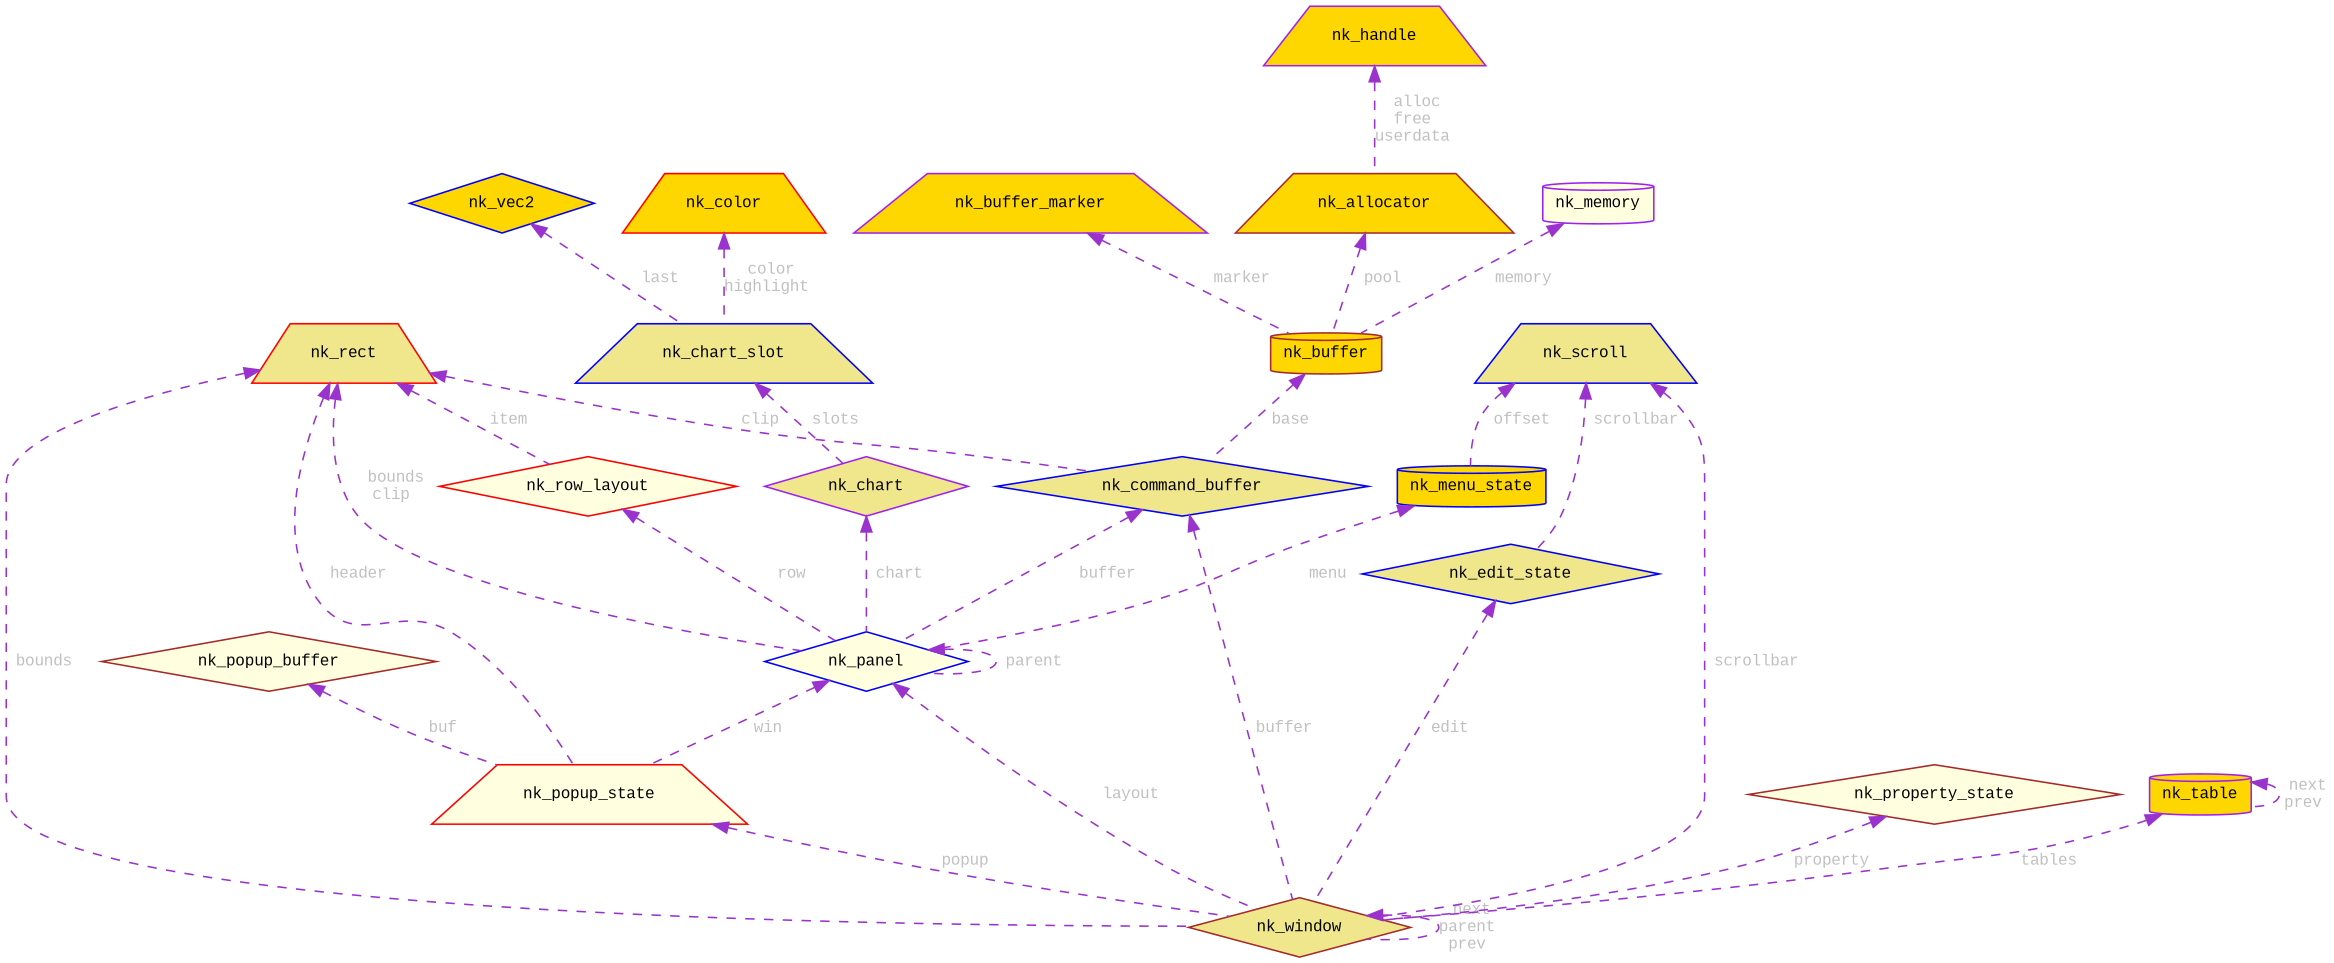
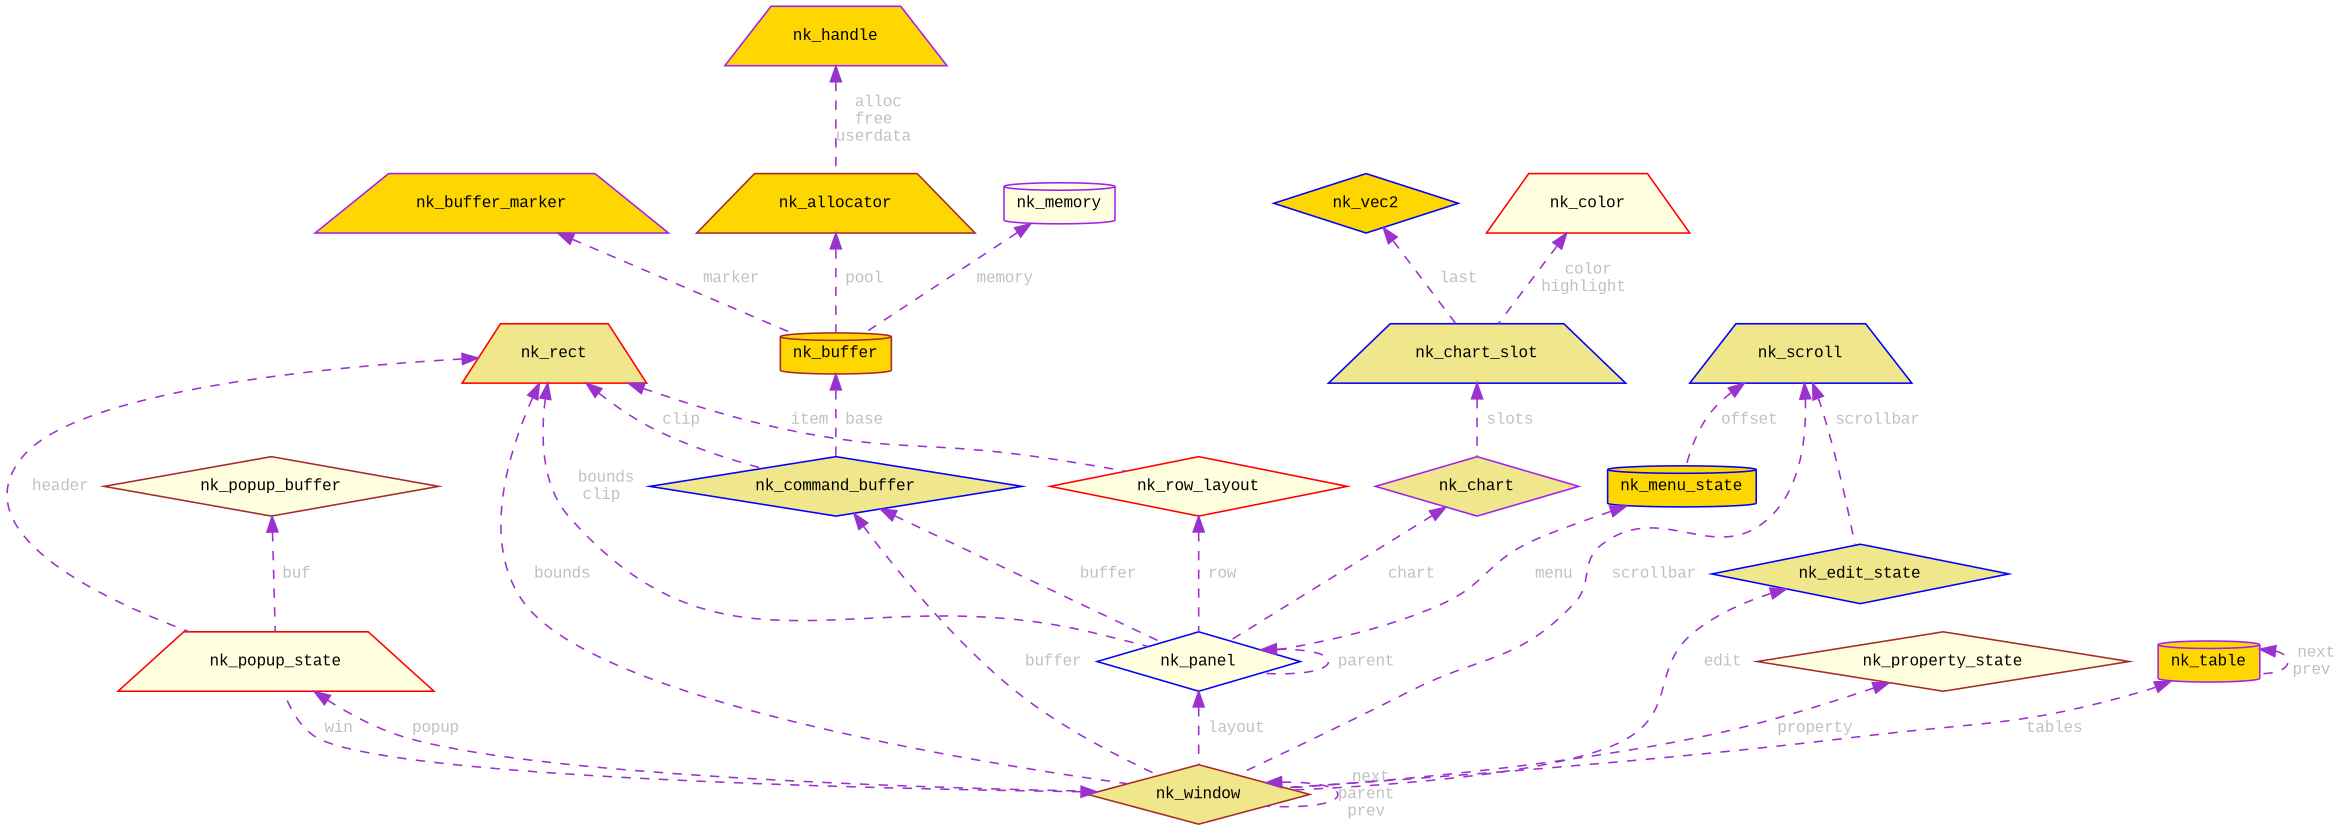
(724, 203) -> (1588, 203)
(732, 726) -> (565, 774)
